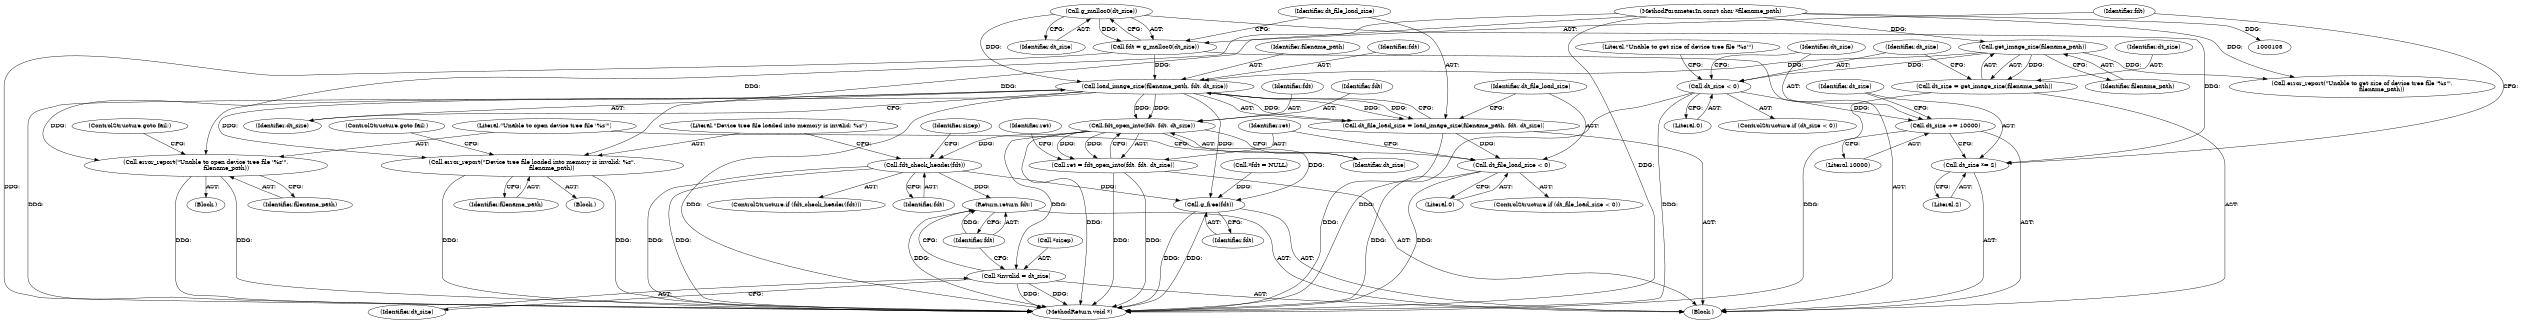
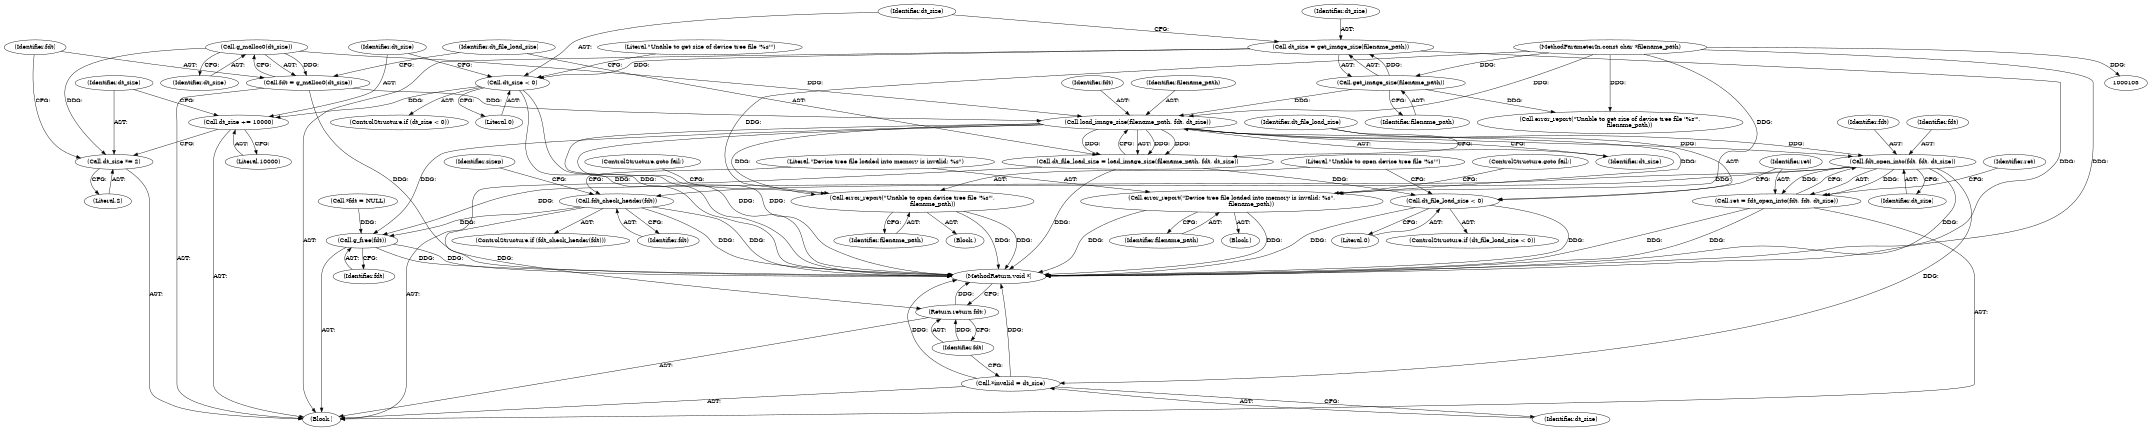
(1866, 67) -> (895, 54)
none -> (1407, 107)
(1055, 241) -> none
(922, 246) -> (982, 294)
